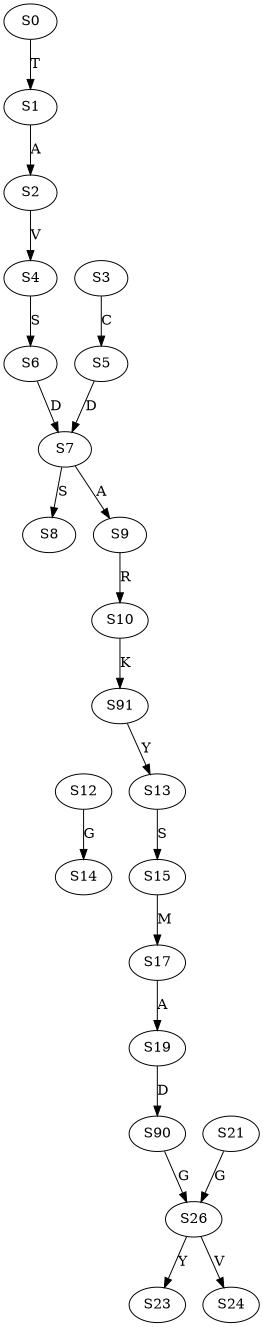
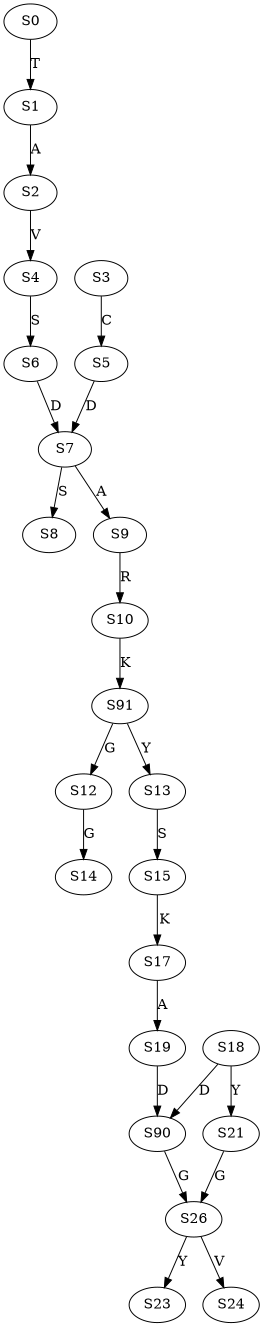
none -> (104, 744)
(165, 920) -> (165, 920)
none -> (231, 1048)
